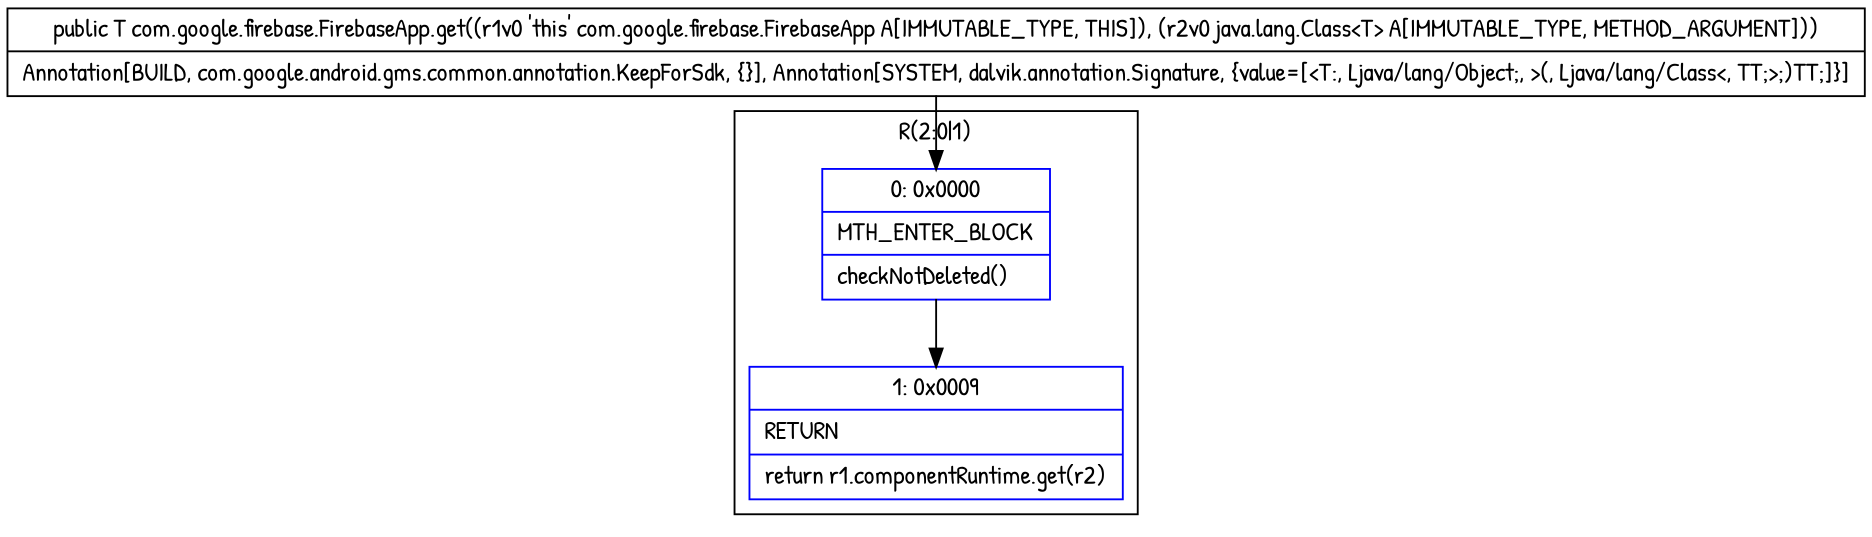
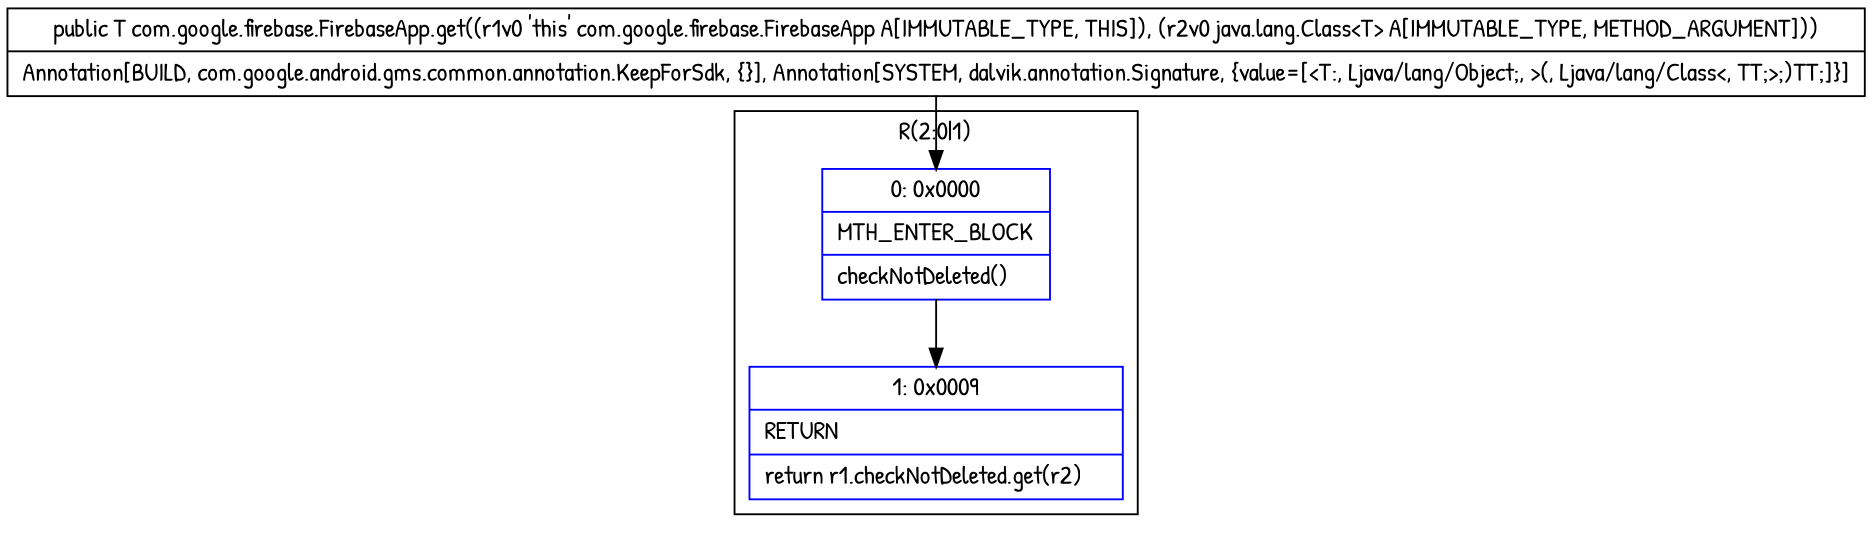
(936, 476) -> (924, 476)
